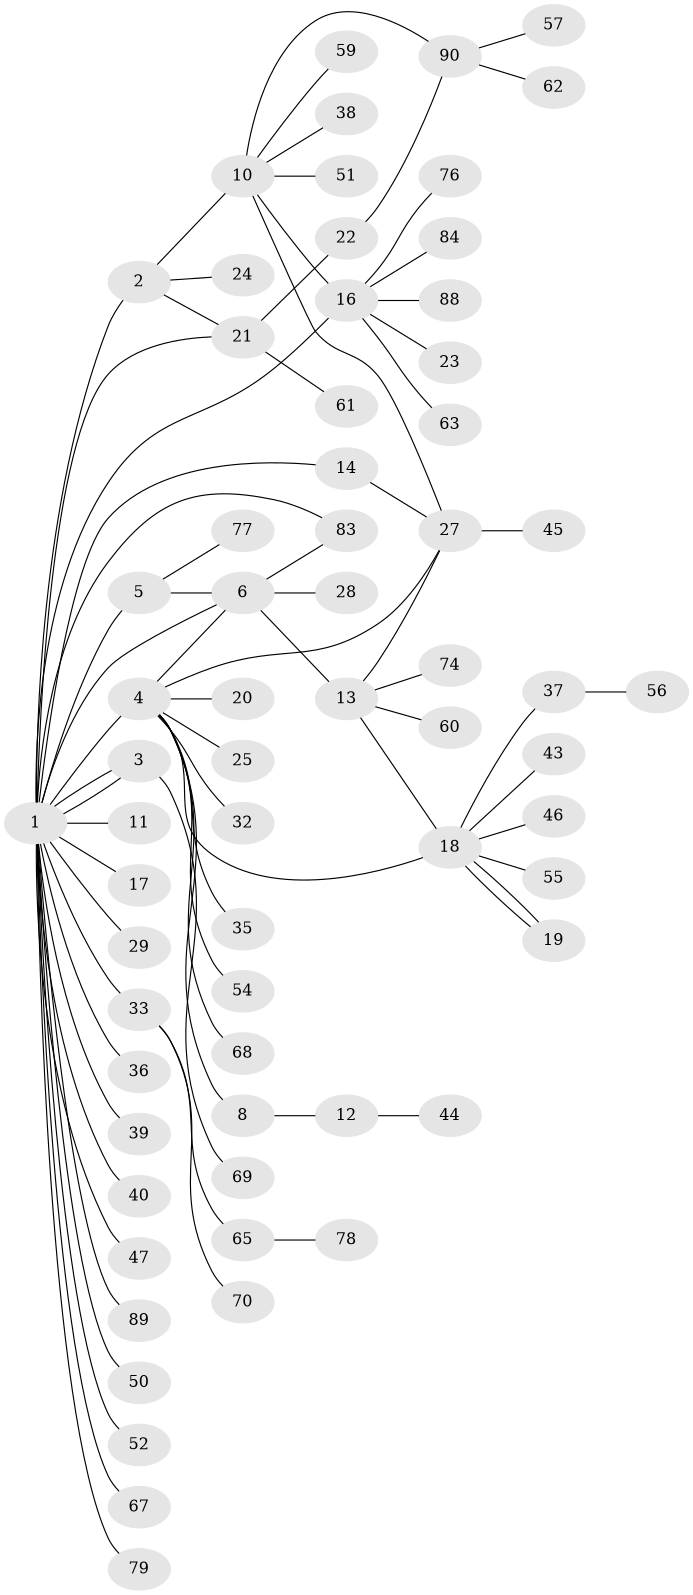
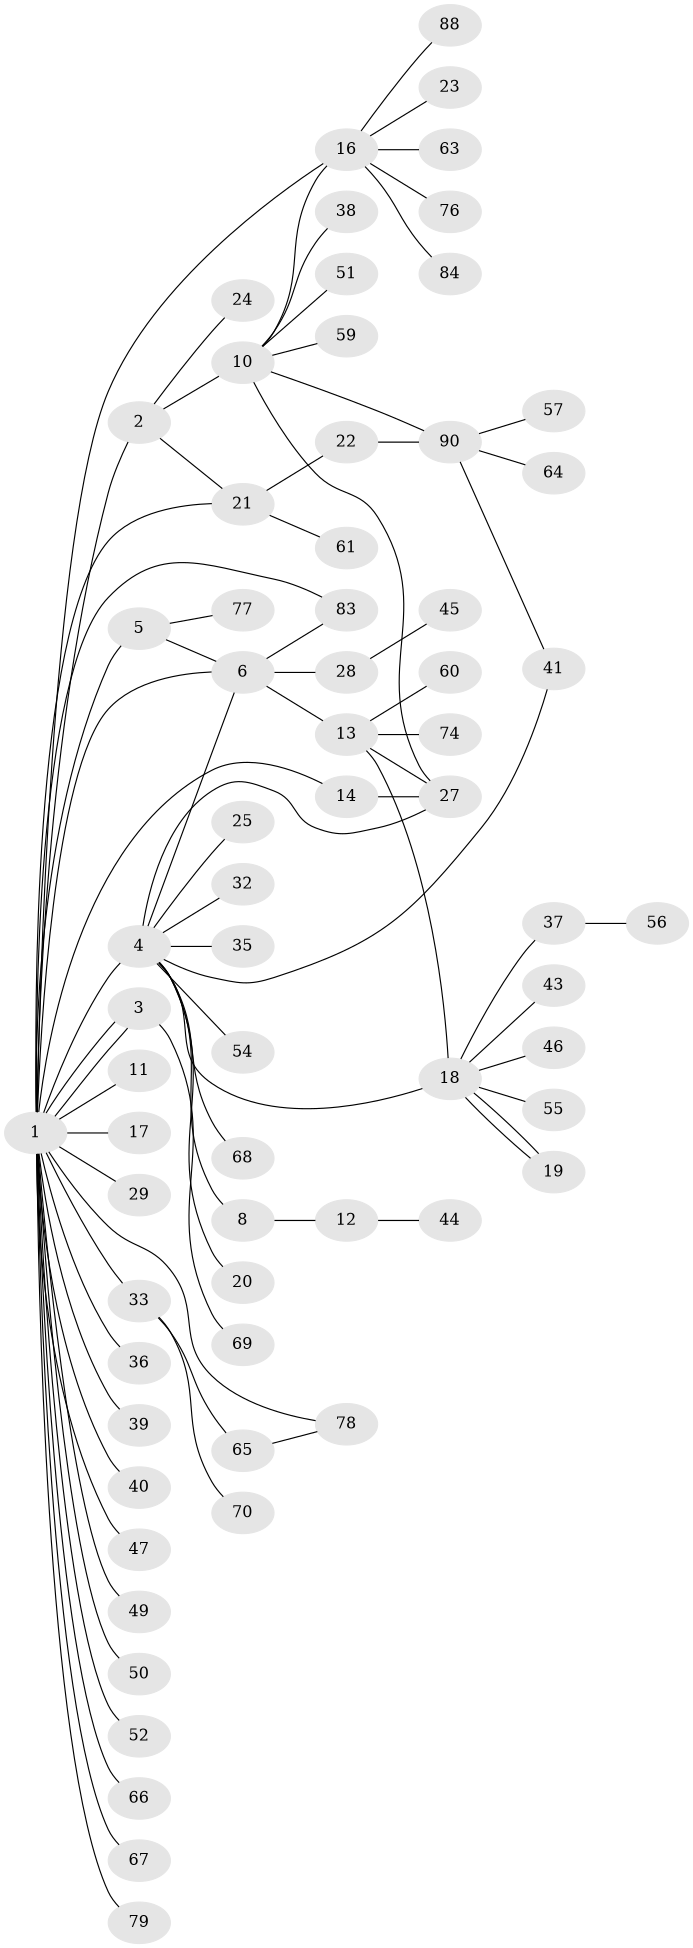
(554, 88) -> (554, 473)
(502, 531) -> (394, 644)
none -> (554, 669)
none -> (184, 1296)
(139, 1321) -> (139, 1612)
none -> (139, 1798)
